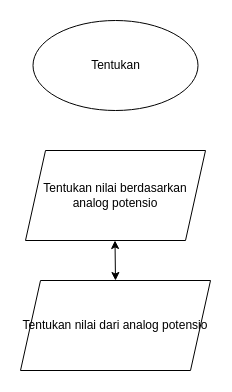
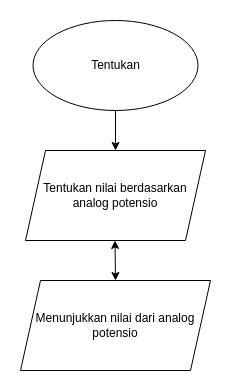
none -> (116, 127)
(116, 326) -> (116, 326)
